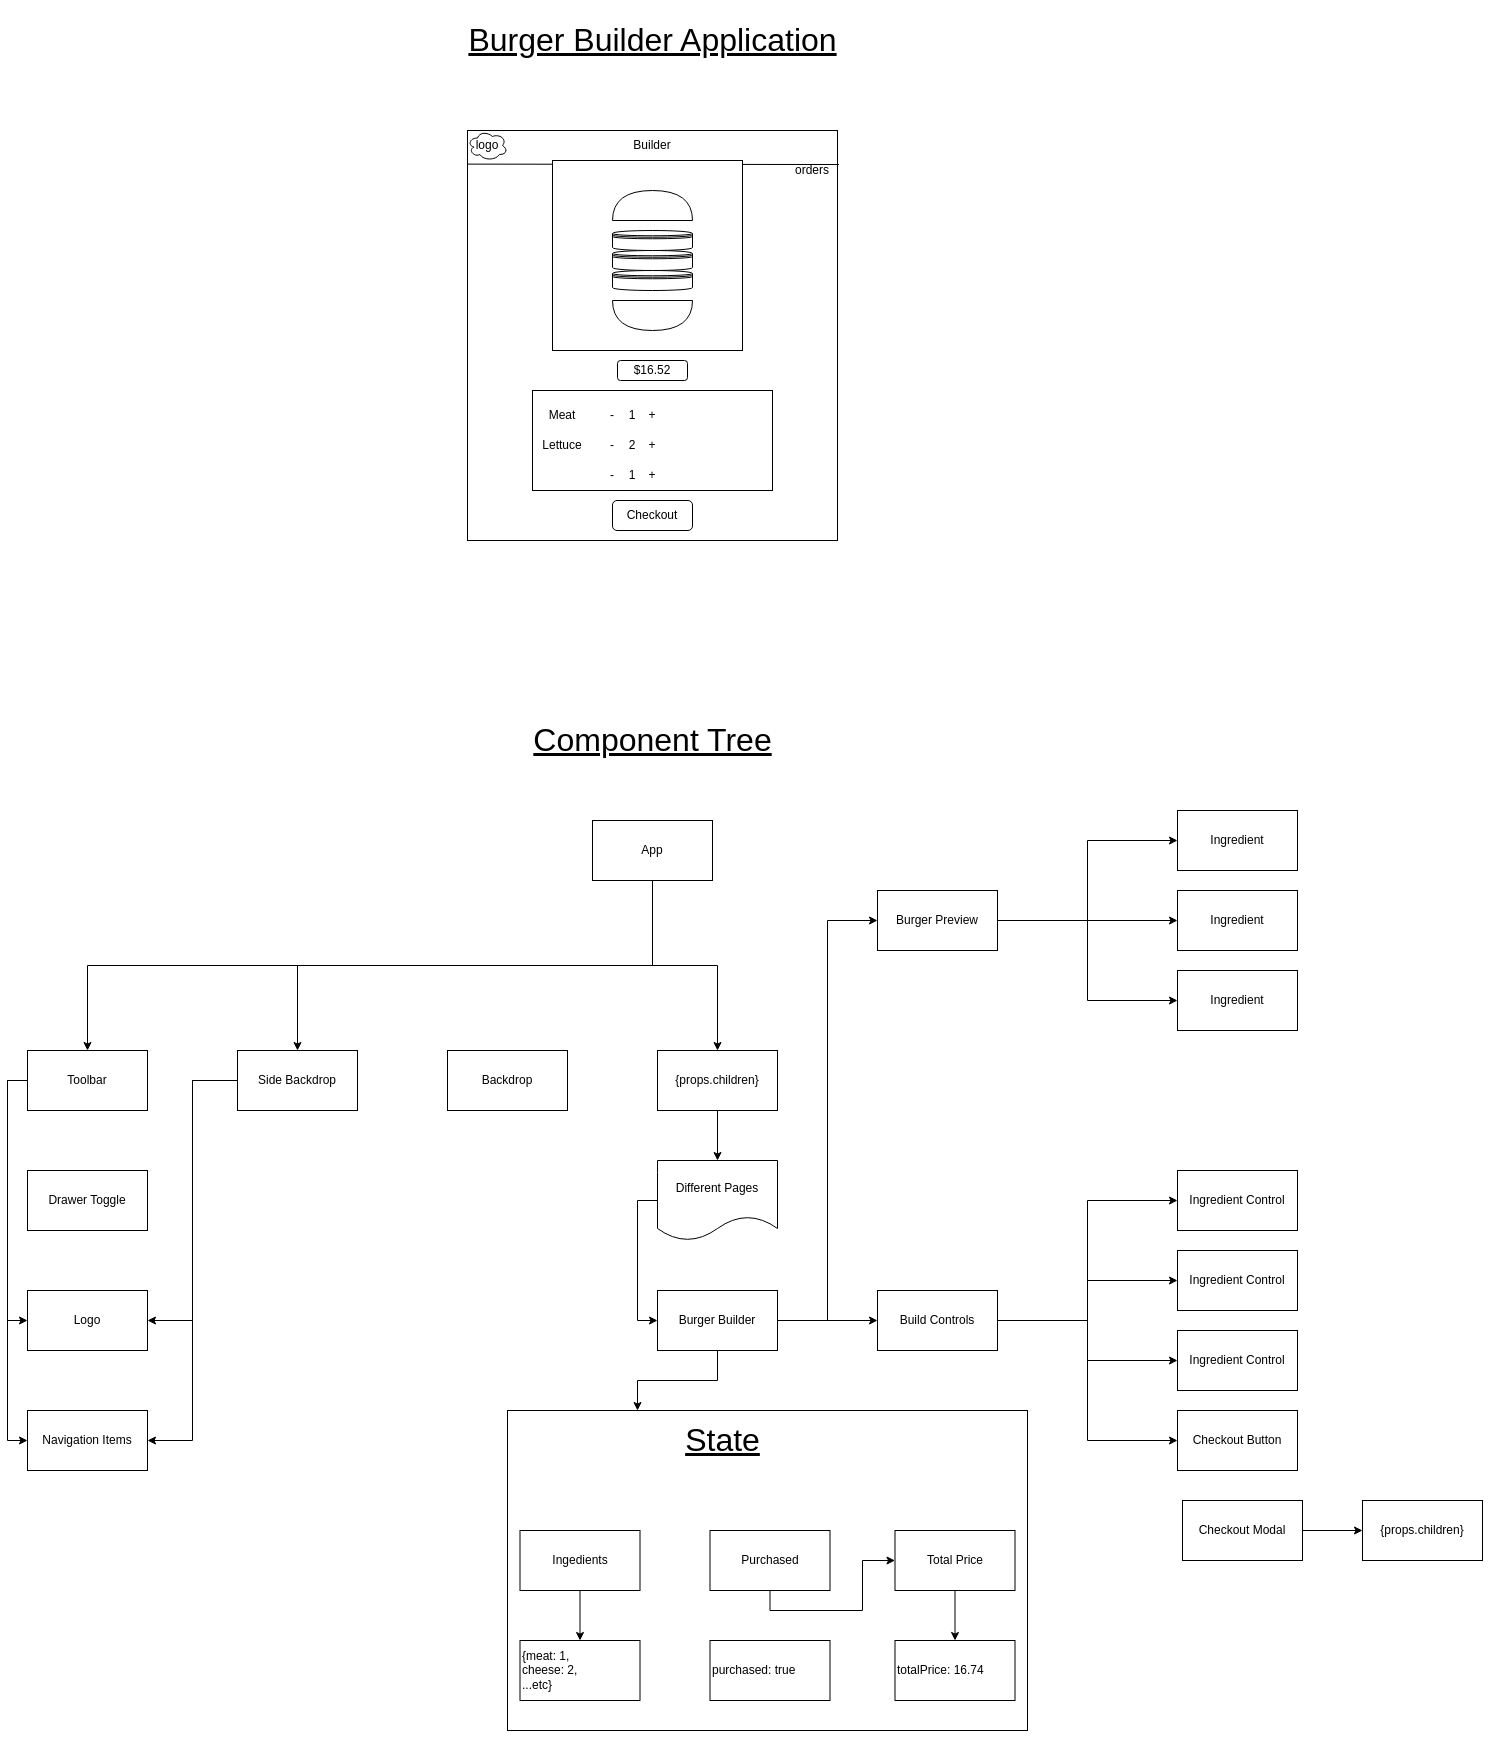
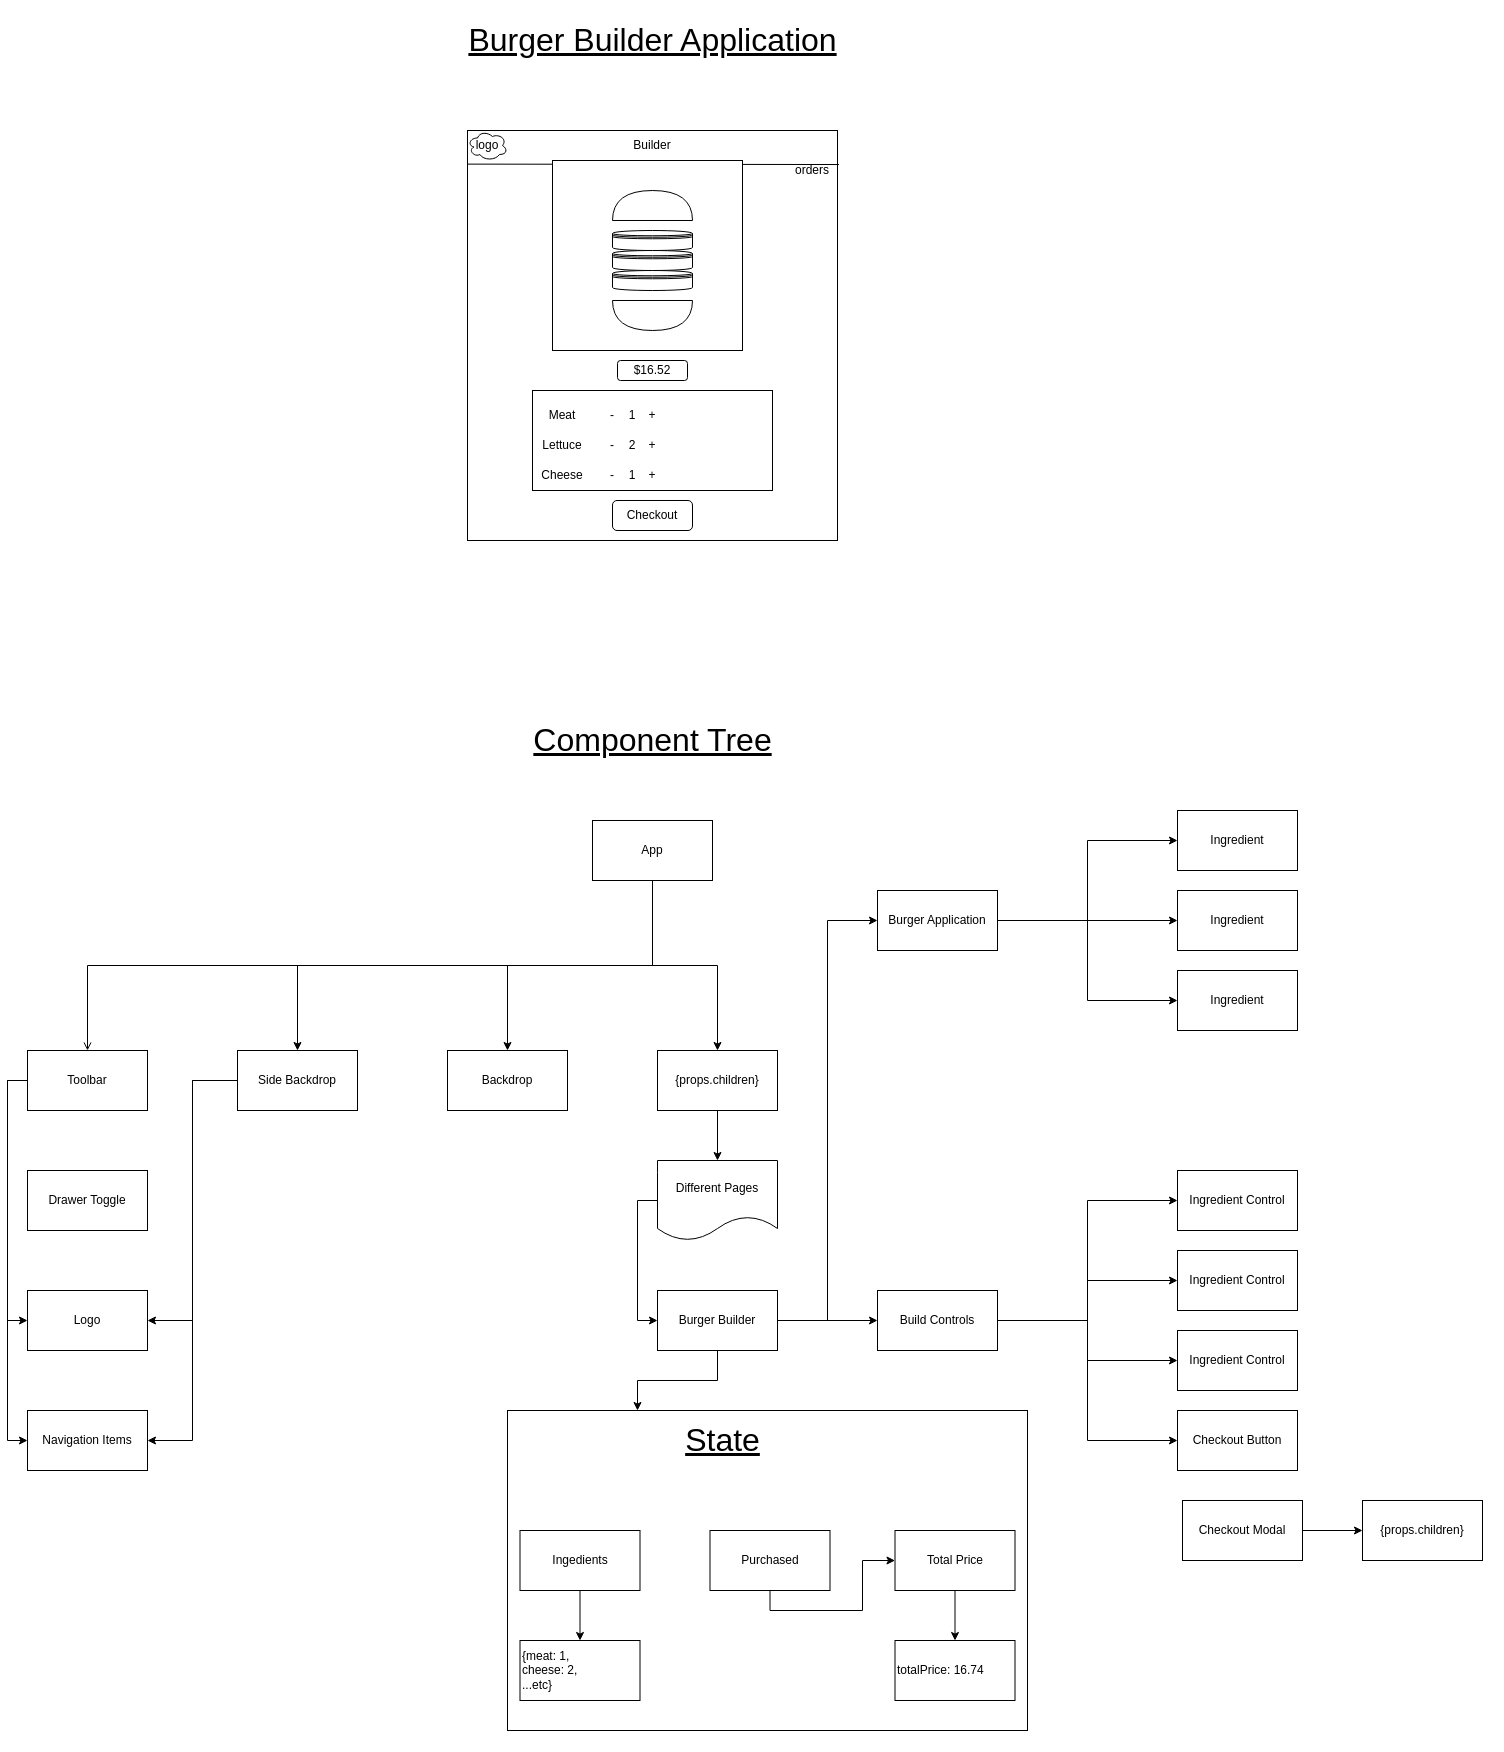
none -> (563, 476)
(938, 921) -> (938, 921)
none -> (508, 1005)
(88, 1042) -> (88, 1043)
(770, 1671) -> none
